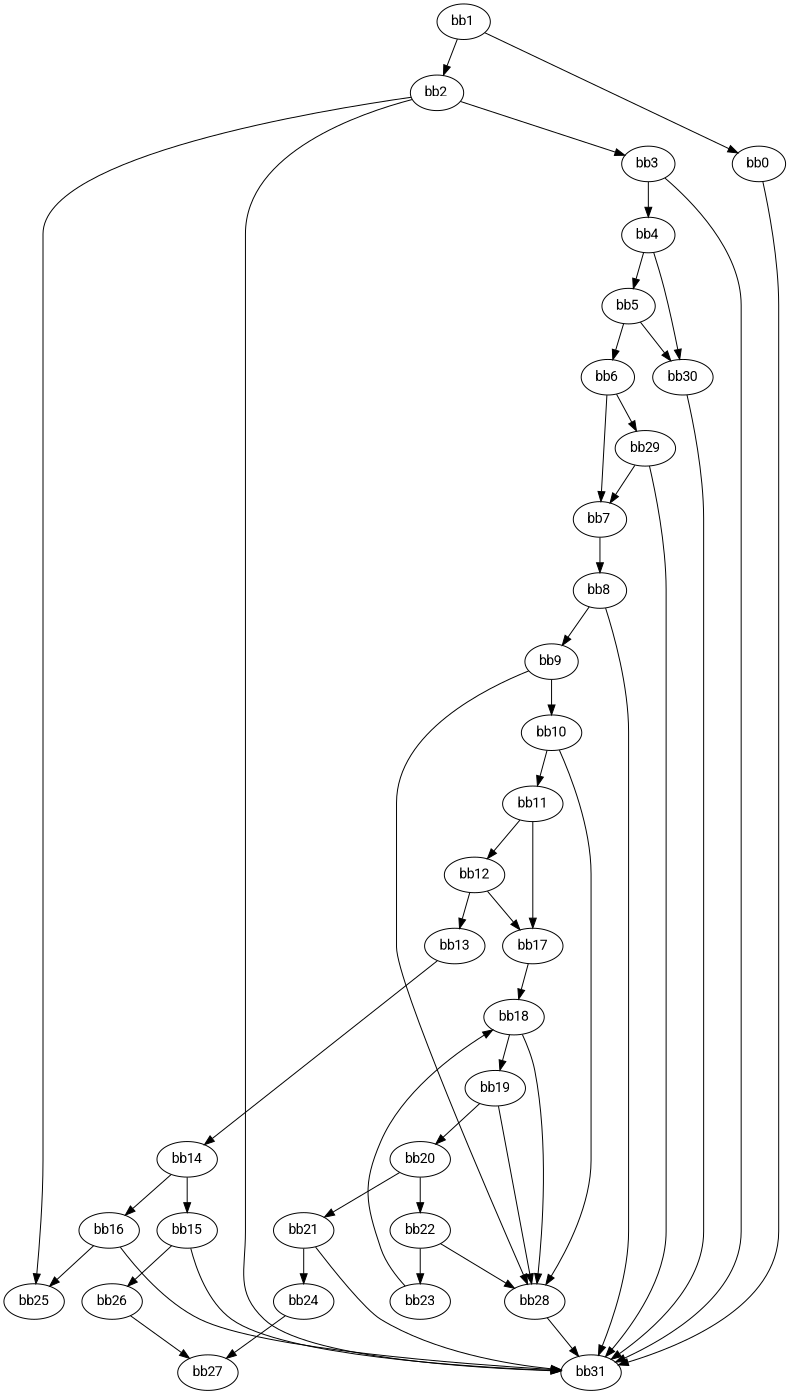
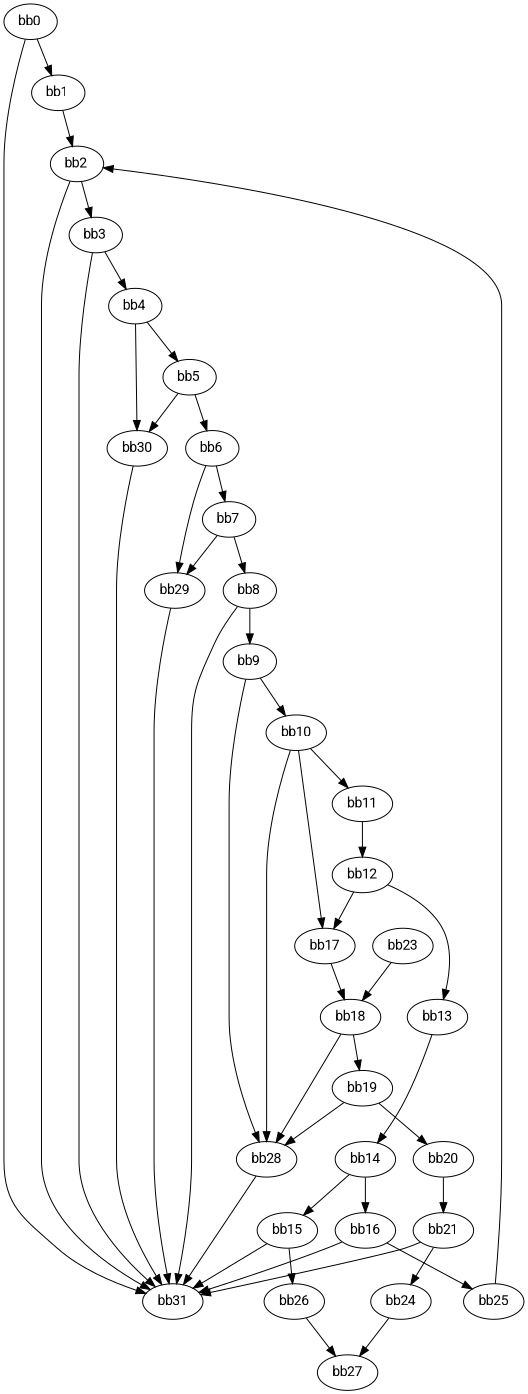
(607, 91) -> (43, 53)
(625, 480) -> (205, 551)
(43, 551) -> (502, 581)
(533, 870) -> (310, 834)
(420, 1230) -> none
